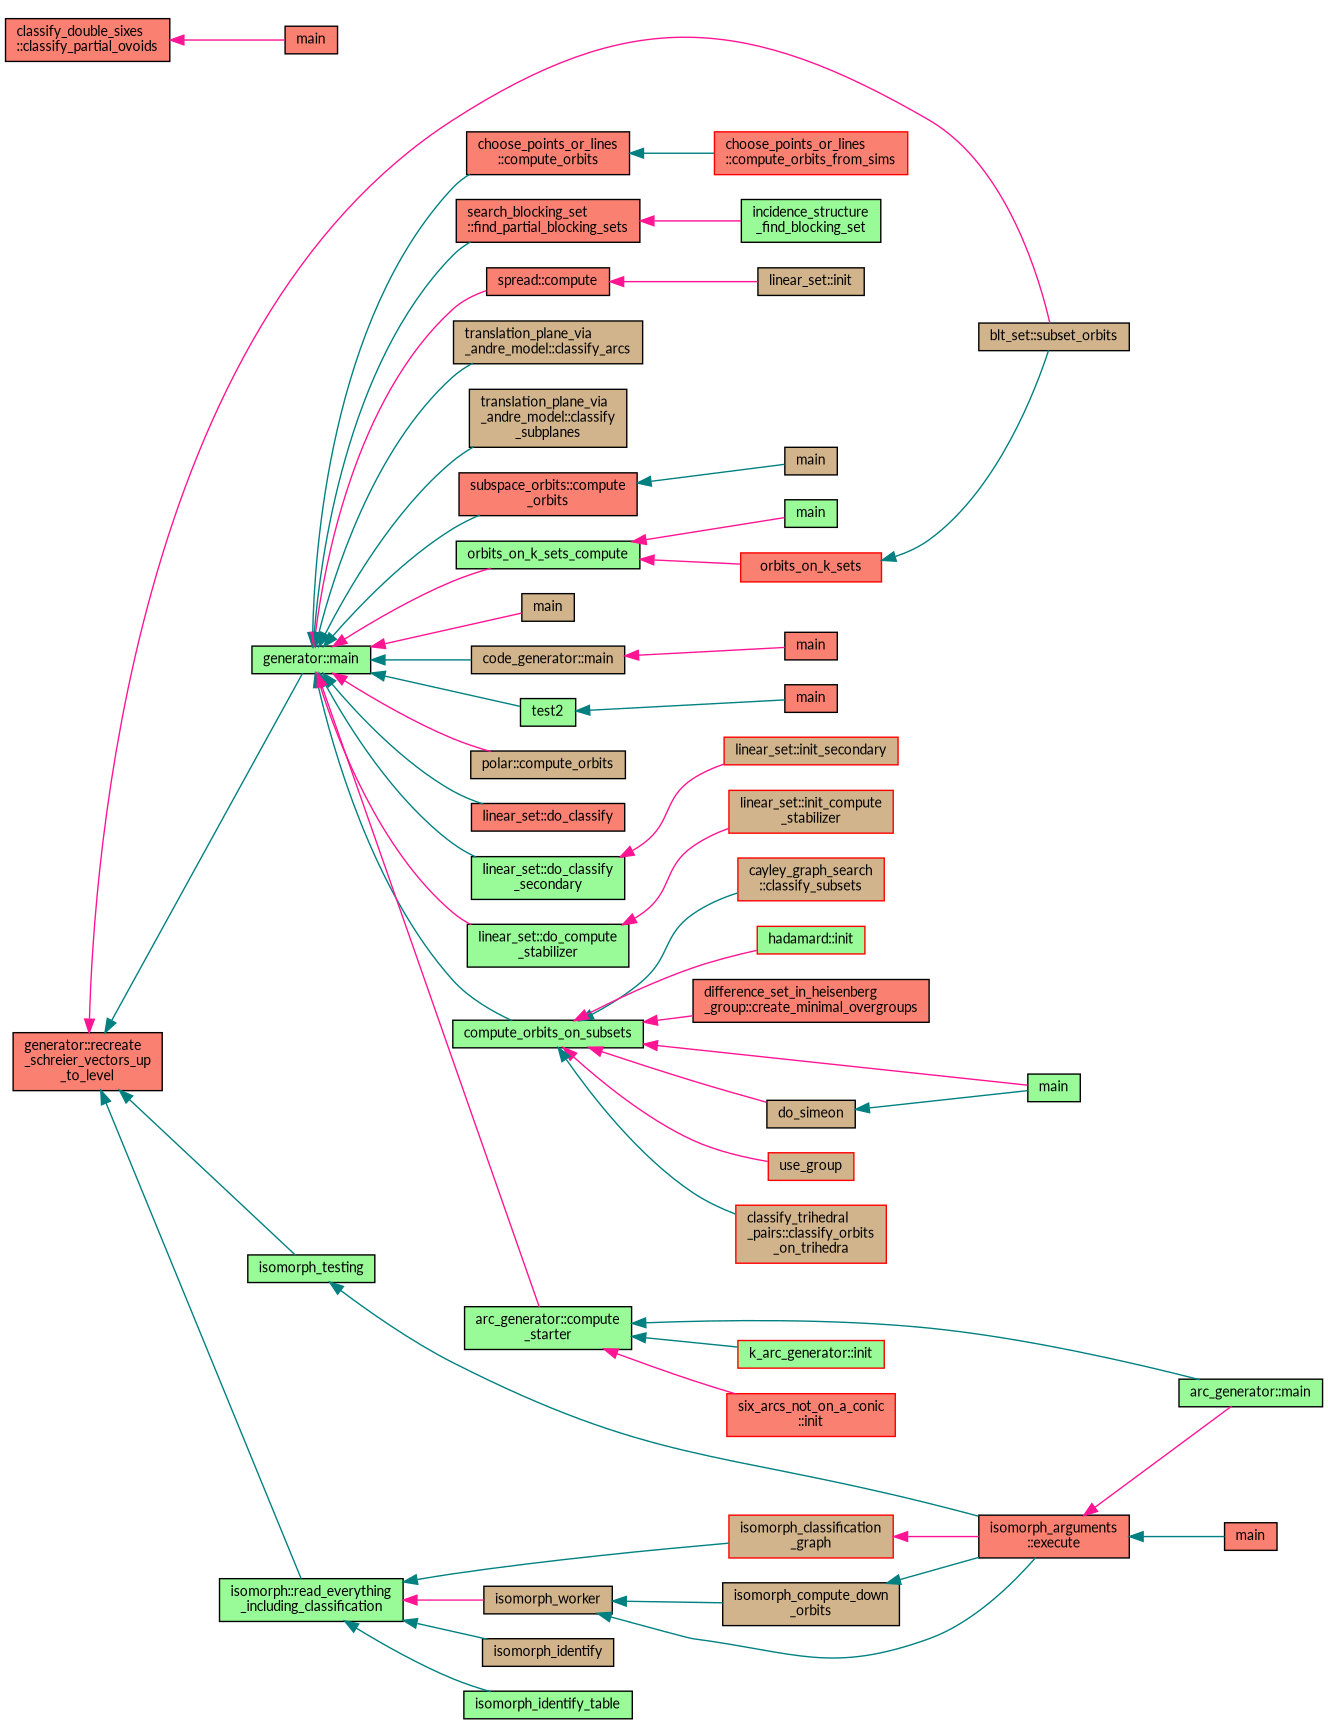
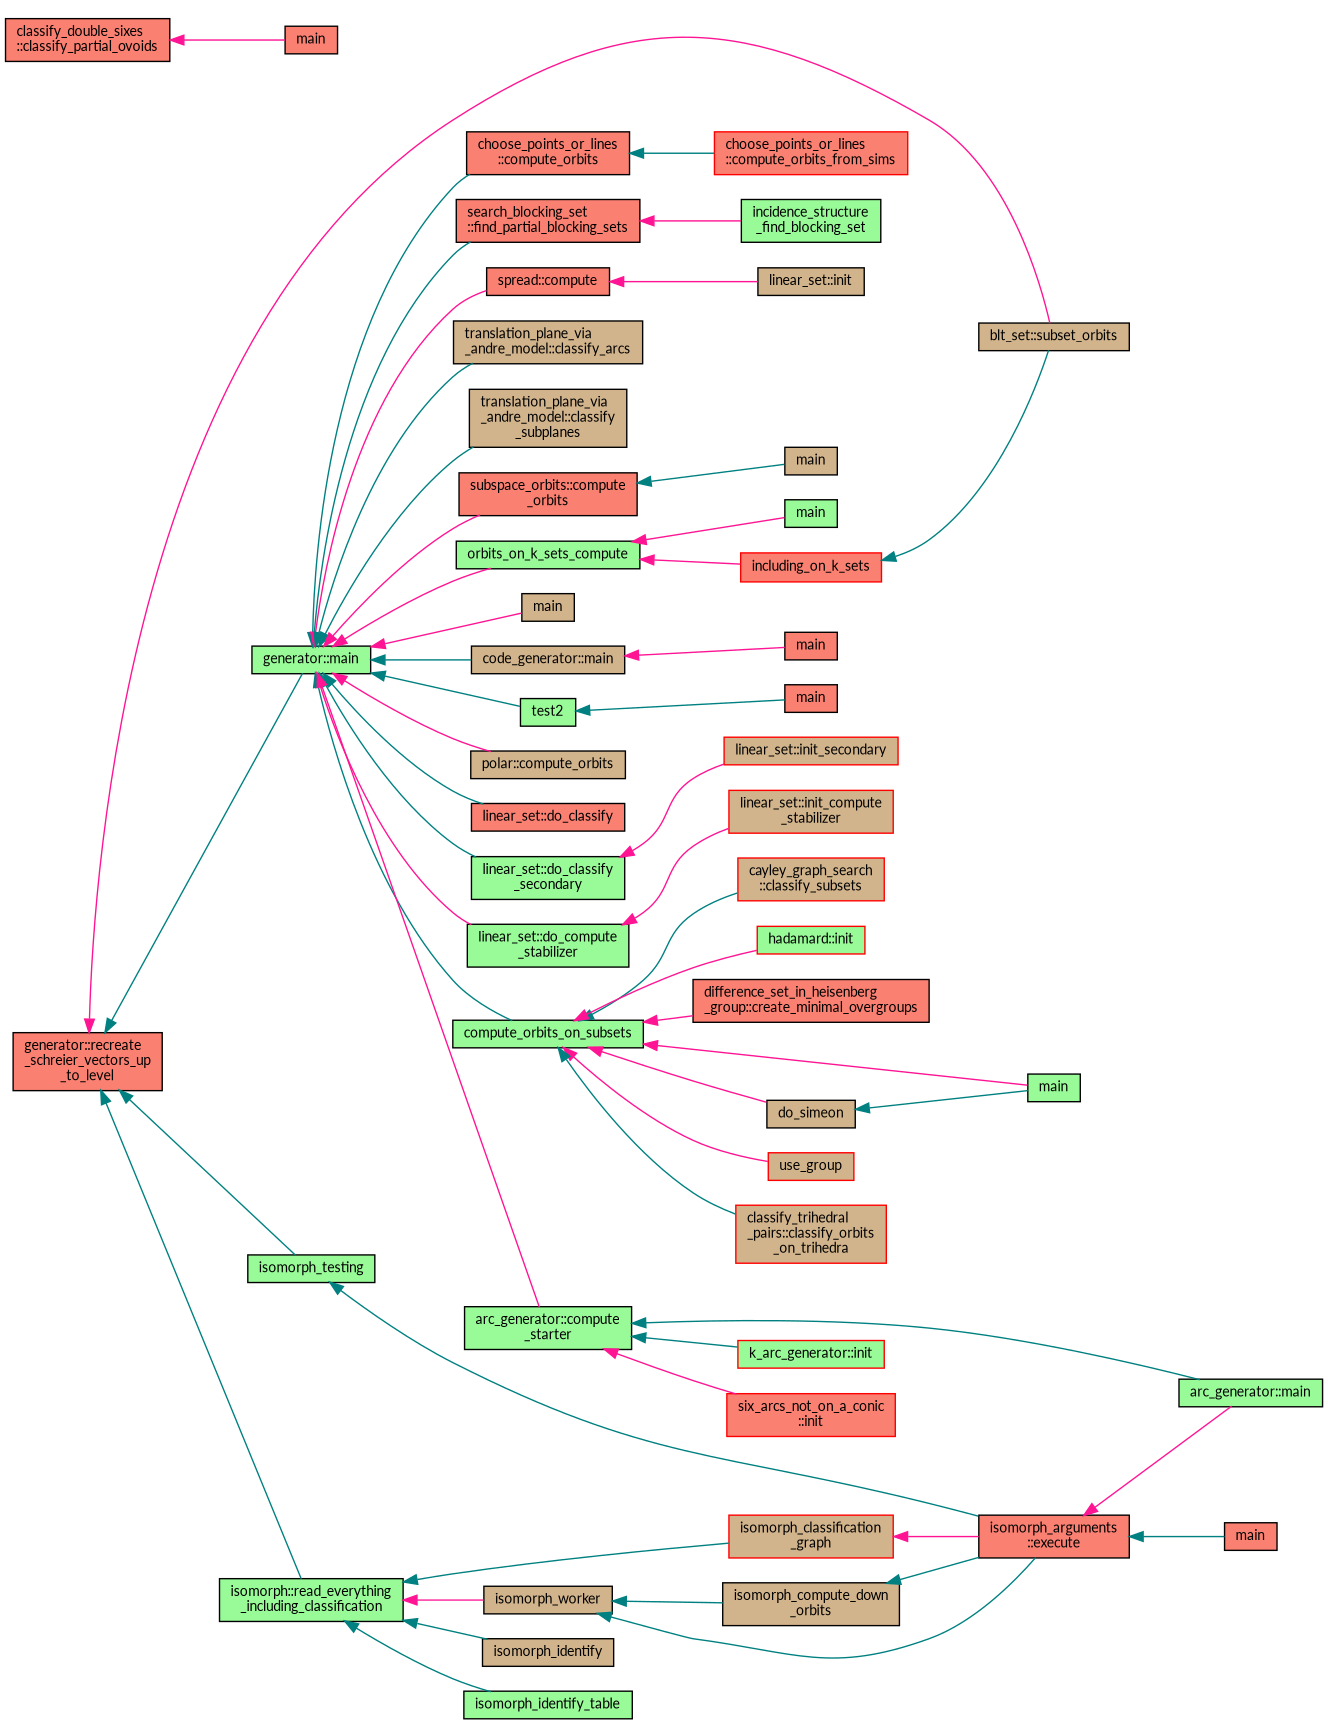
(811, 567) -> (811, 567)
(401, 568) -> (401, 568)
